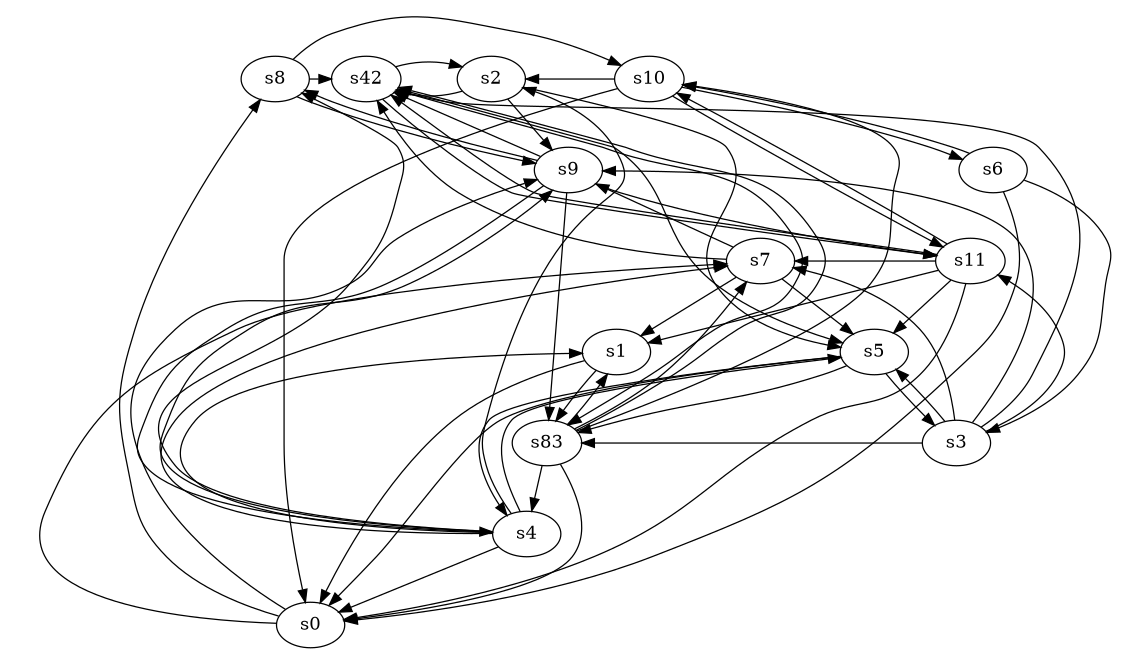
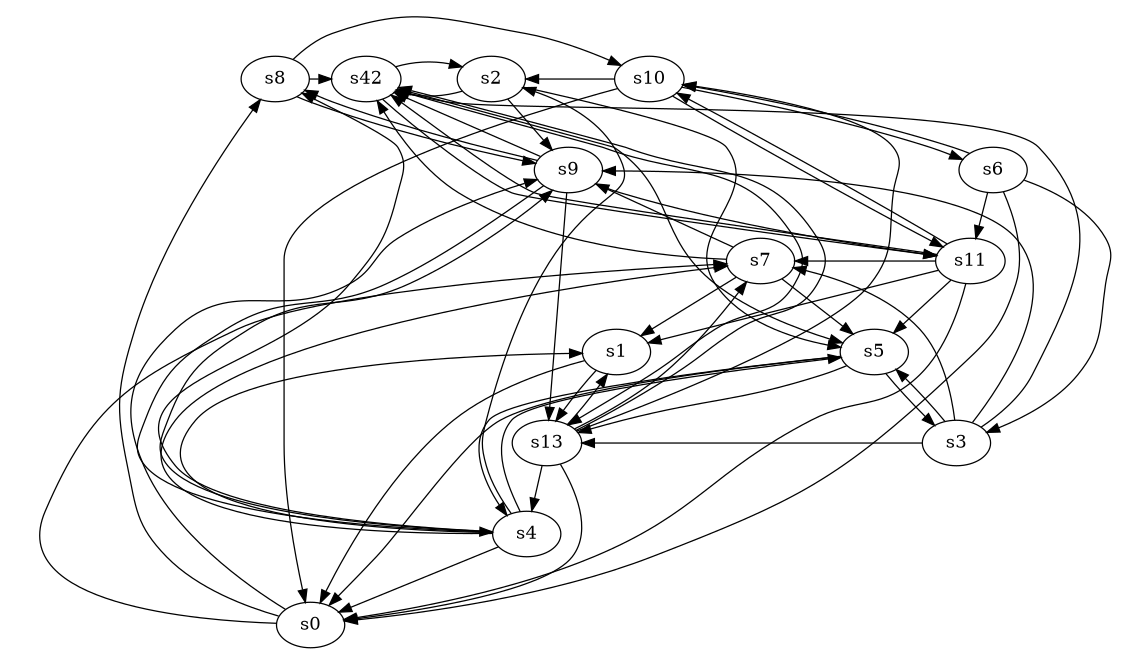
(1062, 364) -> (984, 208)
(547, 443) -> (547, 443)
